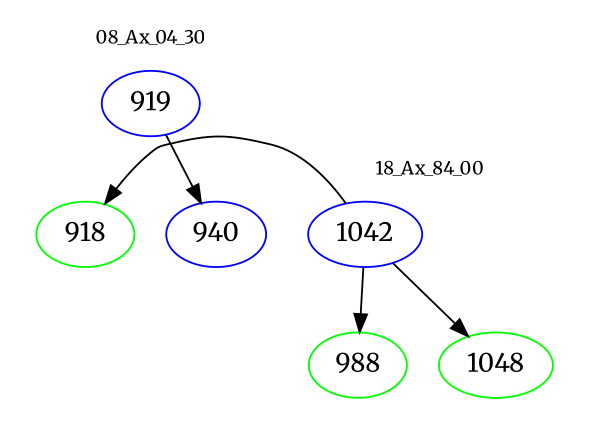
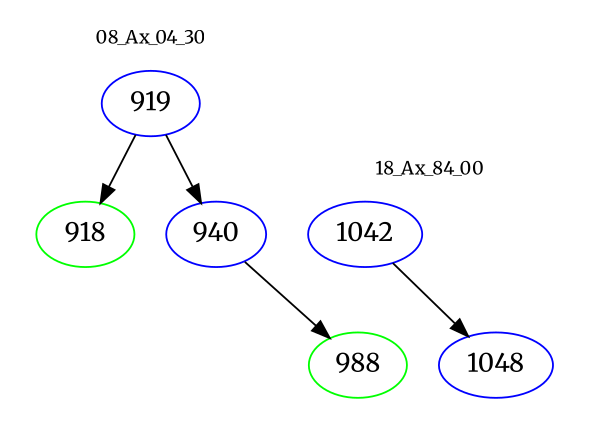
(233, 137) -> (122, 161)
(362, 291) -> (281, 294)
(496, 365) -> (496, 365)
